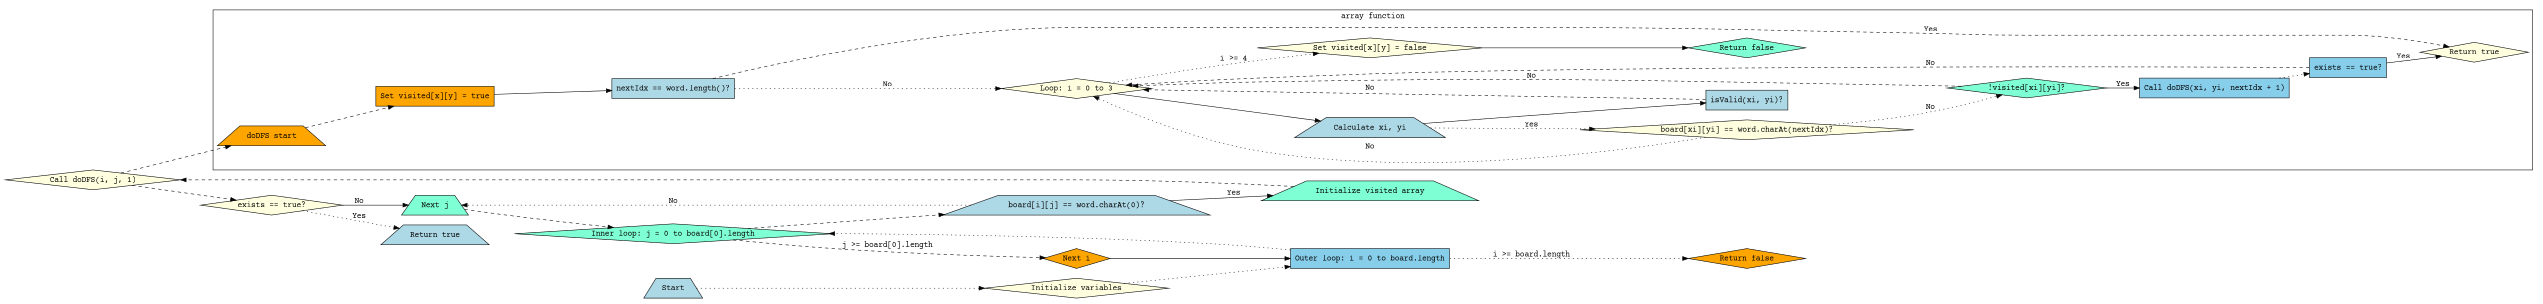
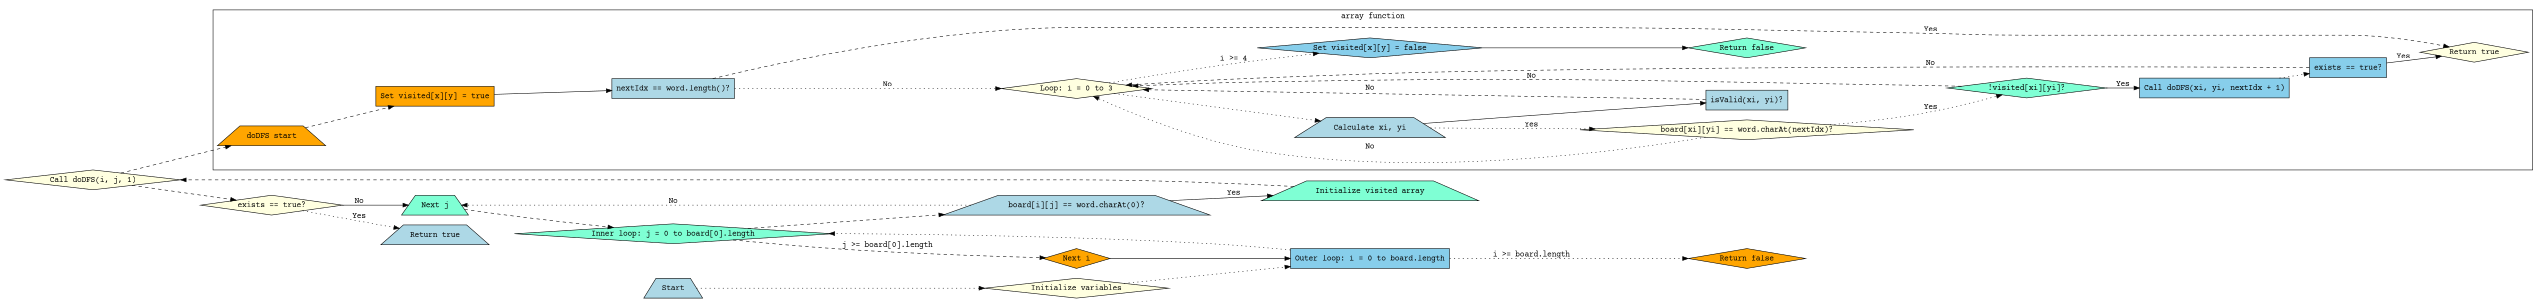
(1370, 48) -> (1370, 48)
(1215, 107) -> (1215, 107)
(1931, 107) -> (1931, 107)
